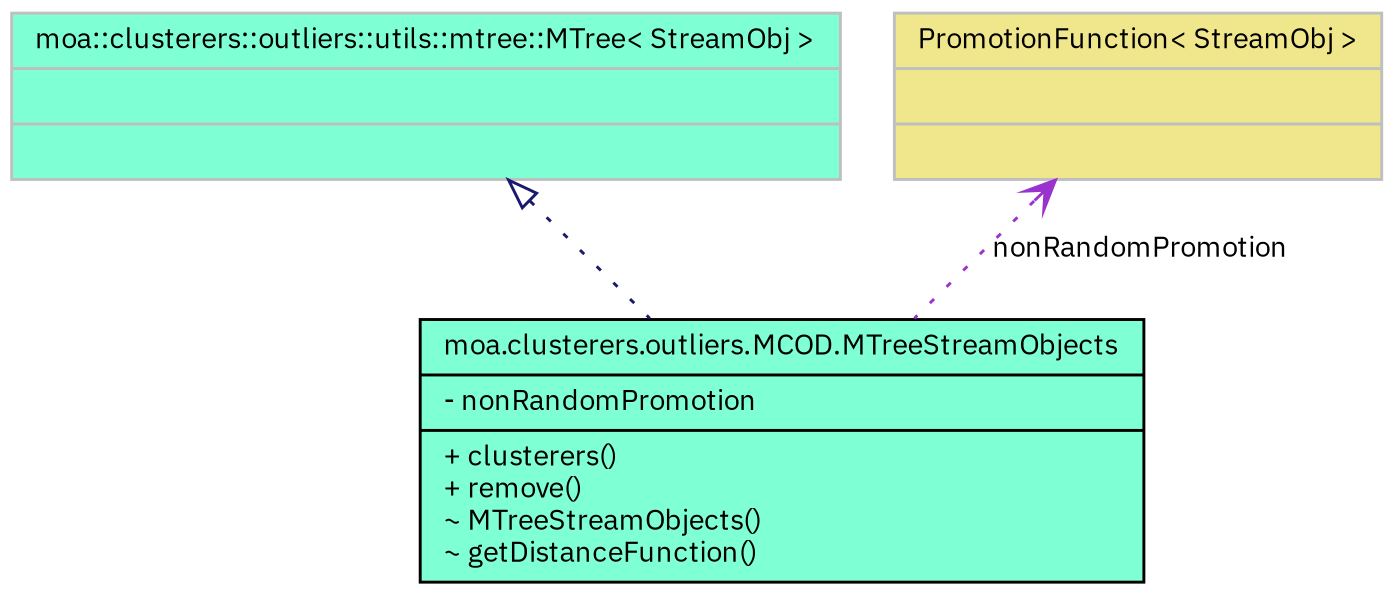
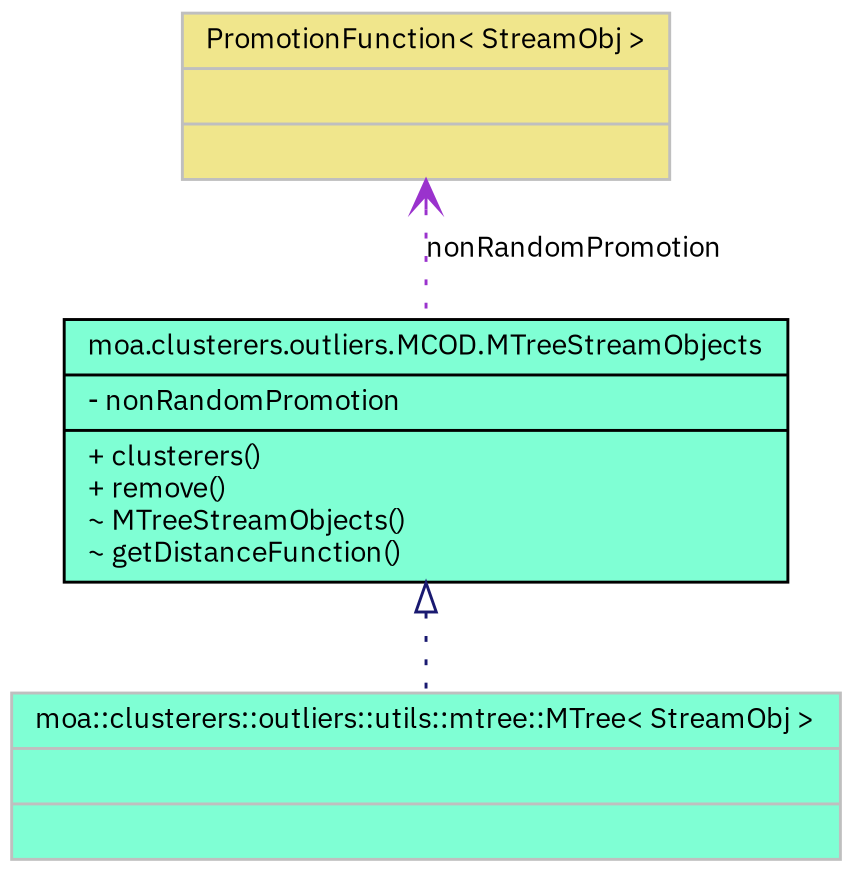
(590, 260) -> (426, 653)
